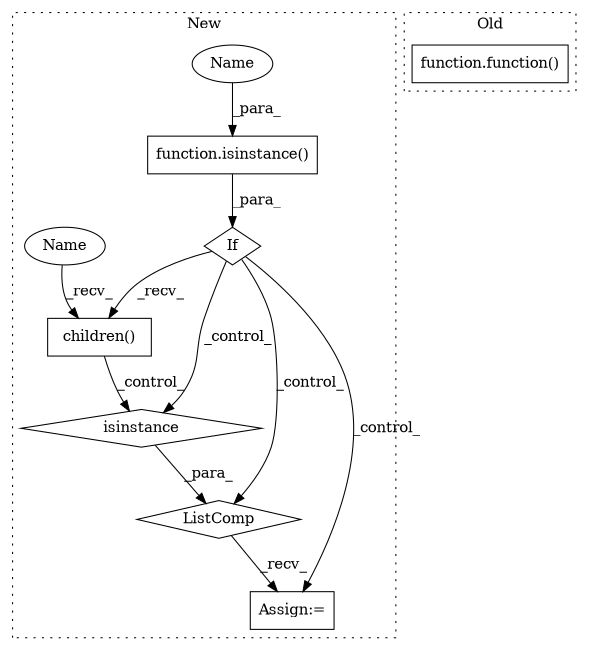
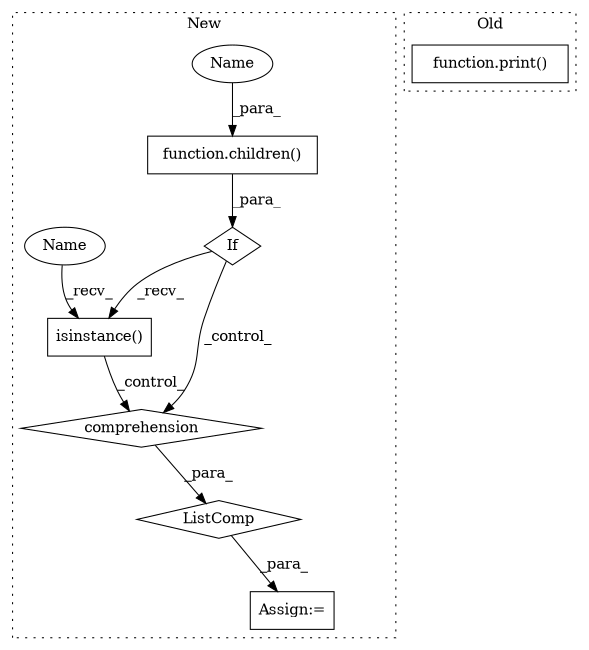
(490, 64) -> (490, 64)
(232, 155) -> (232, 155)
(99, 337) -> (99, 337)
(277, 378) -> none
(352, 404) -> none
(141, 428) -> (141, 428)
(284, 565) -> (284, 565)
